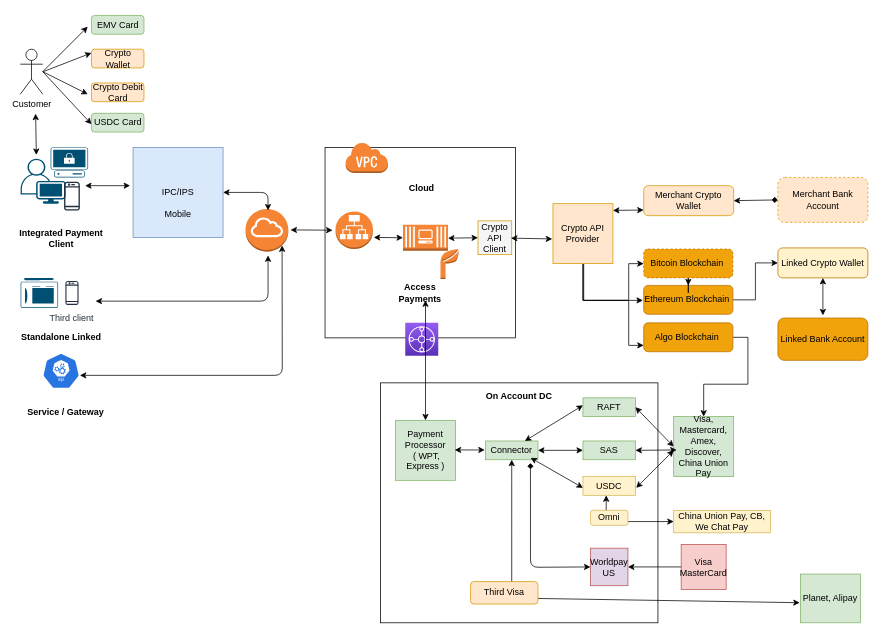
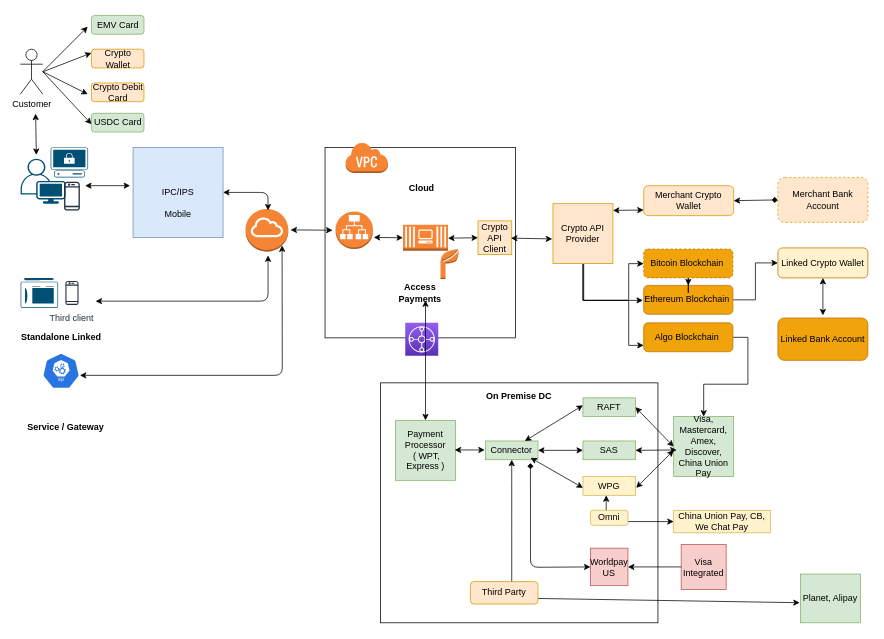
(61, 238) -> none
(495, 238) -> (495, 238)
(519, 396) -> (519, 396)
(66, 413) -> (66, 428)
(609, 486) -> (609, 486)
(609, 567) -> (609, 567)
(704, 567) -> (704, 567)
(504, 593) -> (504, 593)
